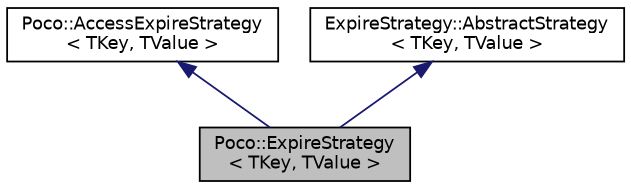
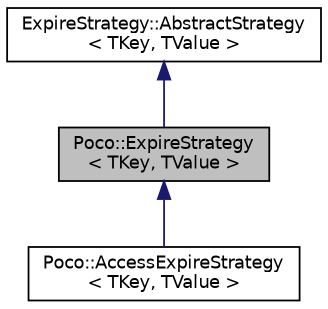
(231, 100) -> (164, 223)
